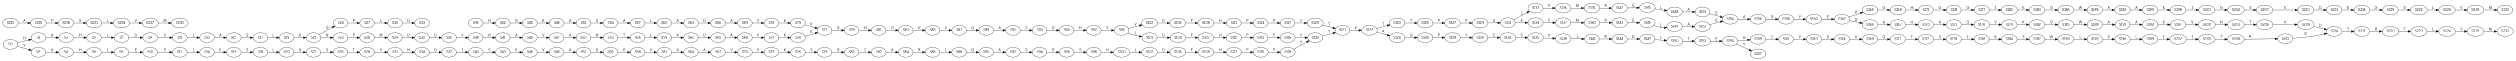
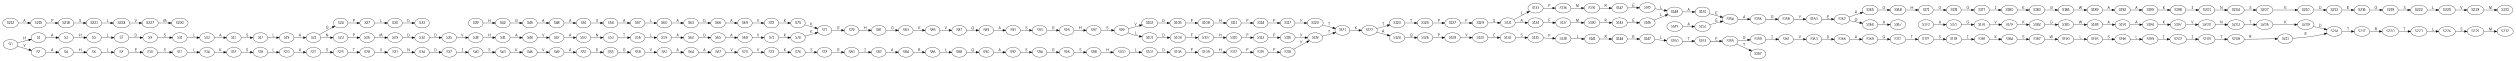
(1911, 25) -> none
(1659, 27) -> (1660, 18)
